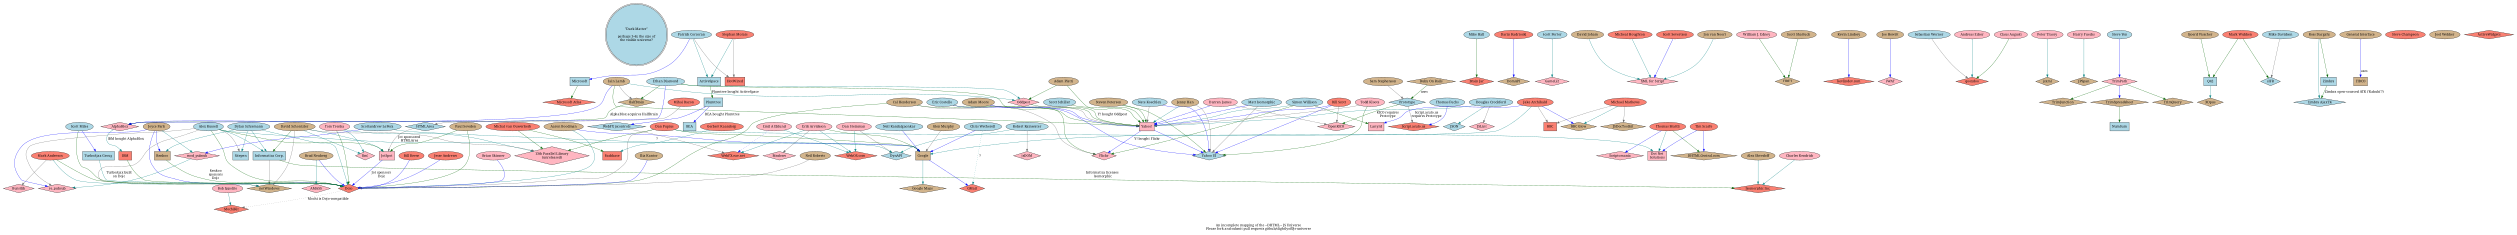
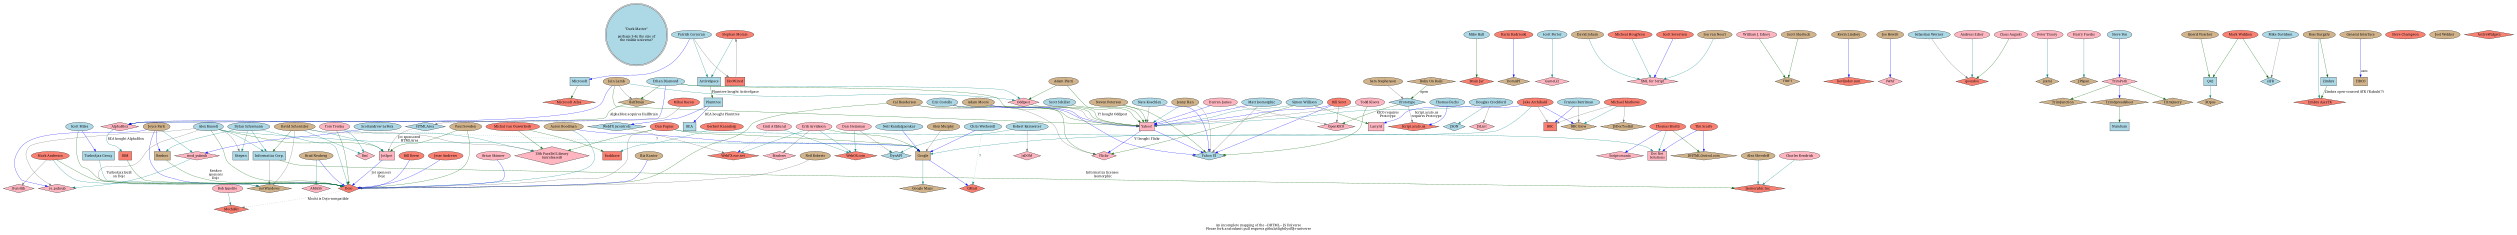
(733, 57) -> (737, 59)
(1424, 92) -> (1424, 92)
none -> (1579, 102)
(2320, 102) -> (2320, 102)
(126, 139) -> (126, 139)
(617, 141) -> (617, 141)
